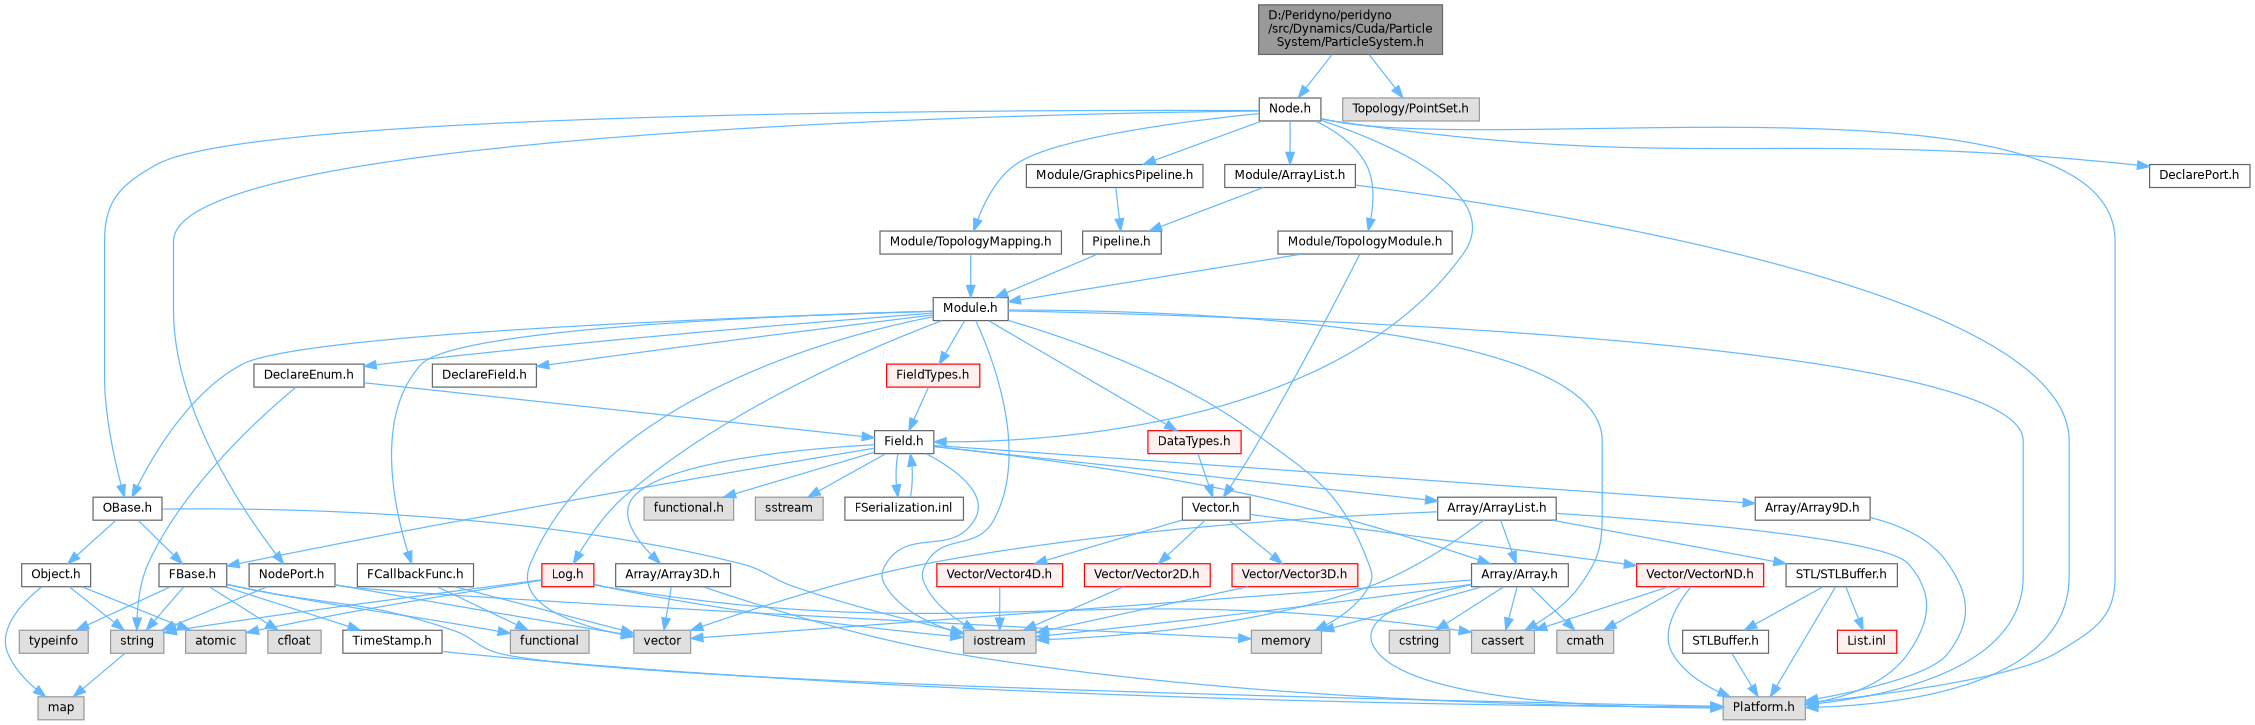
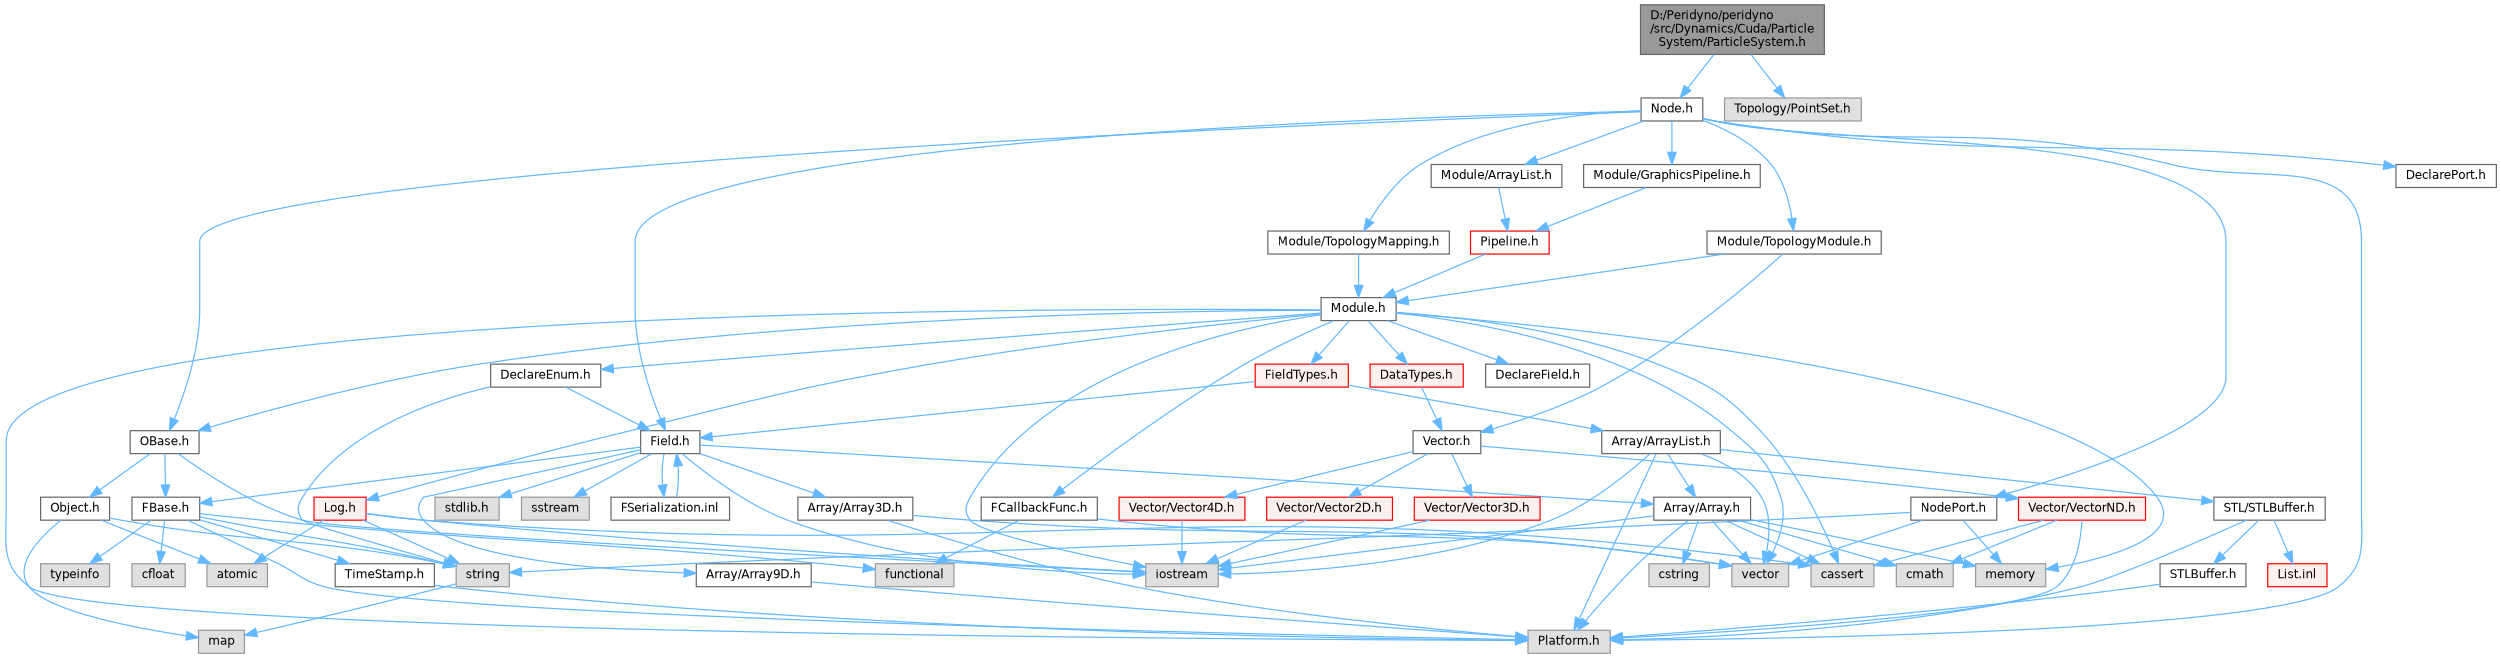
(1122, 243) -> (1510, 243)
(1953, 327) -> none
(1180, 473) -> (1470, 407)
(689, 509) -> (467, 509)
